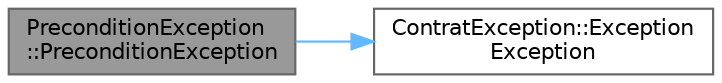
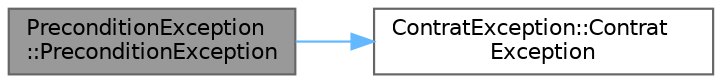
(544, 42) -> (544, 42)
